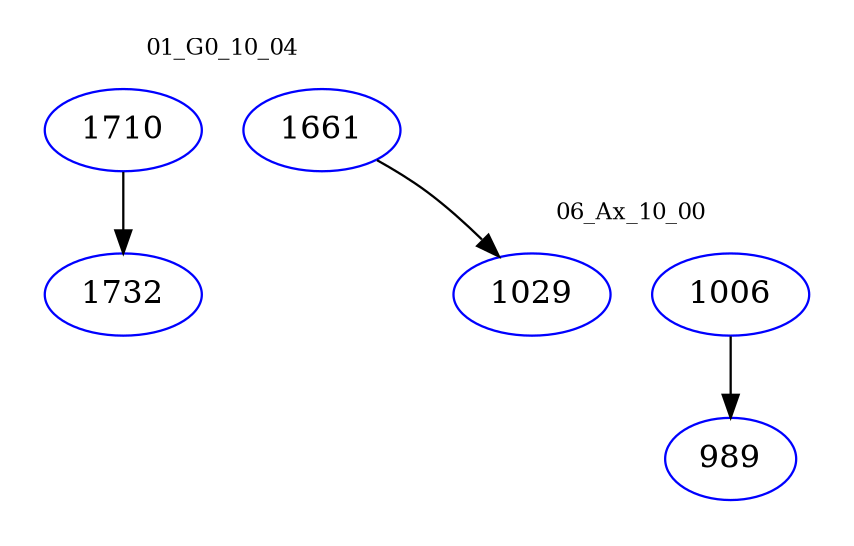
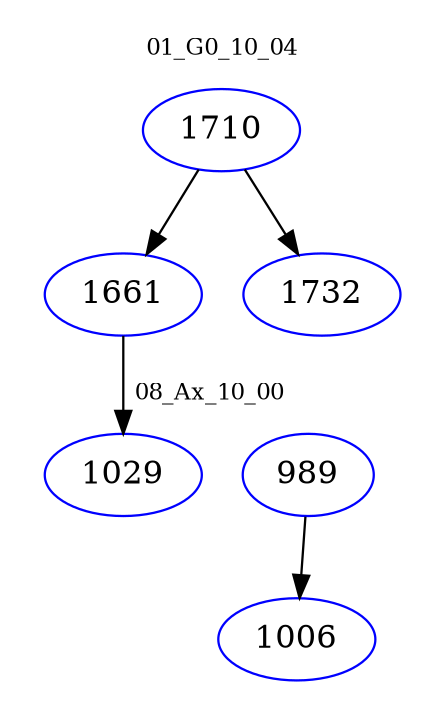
none -> (179, 202)
(631, 213) -> (210, 394)
(731, 366) -> (303, 546)
